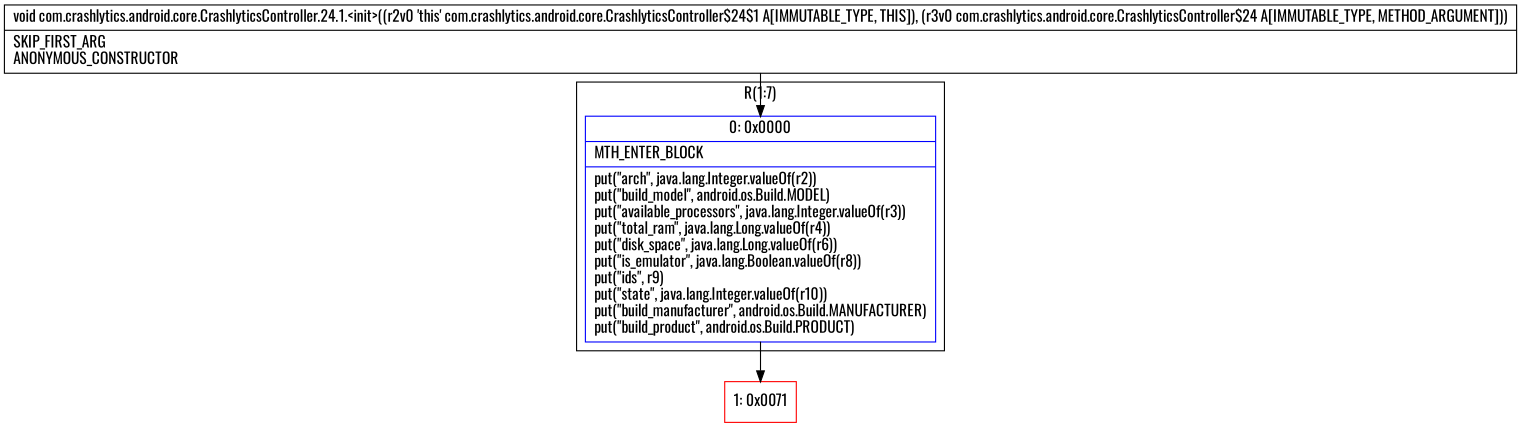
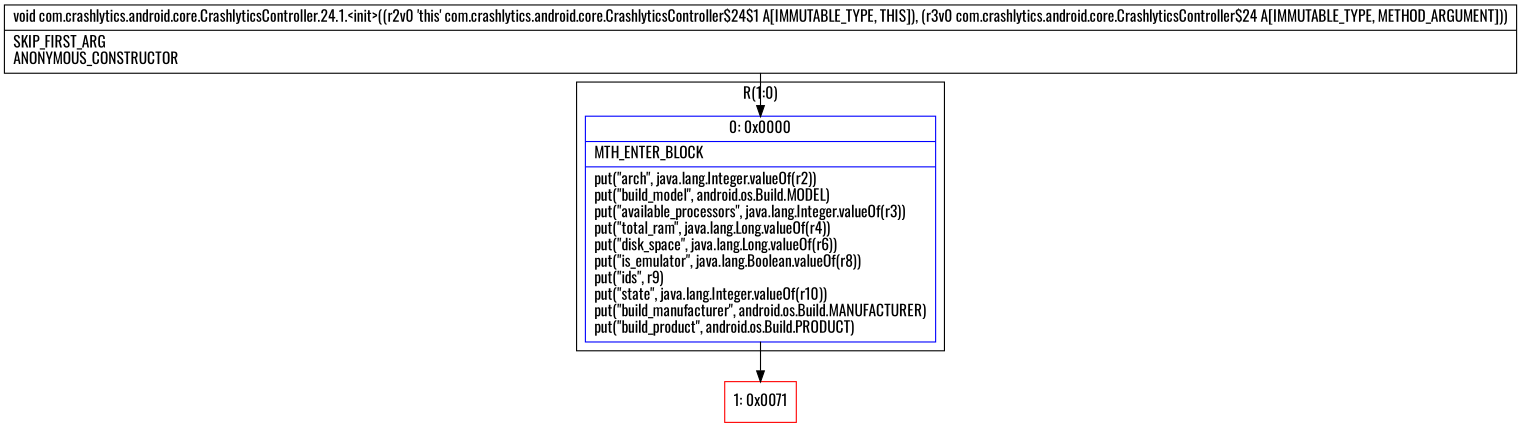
(761, 95) -> (761, 95)
